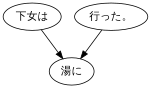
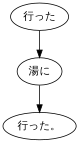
(32, 17) -> (40, 17)
(94, 41) -> (40, 95)
